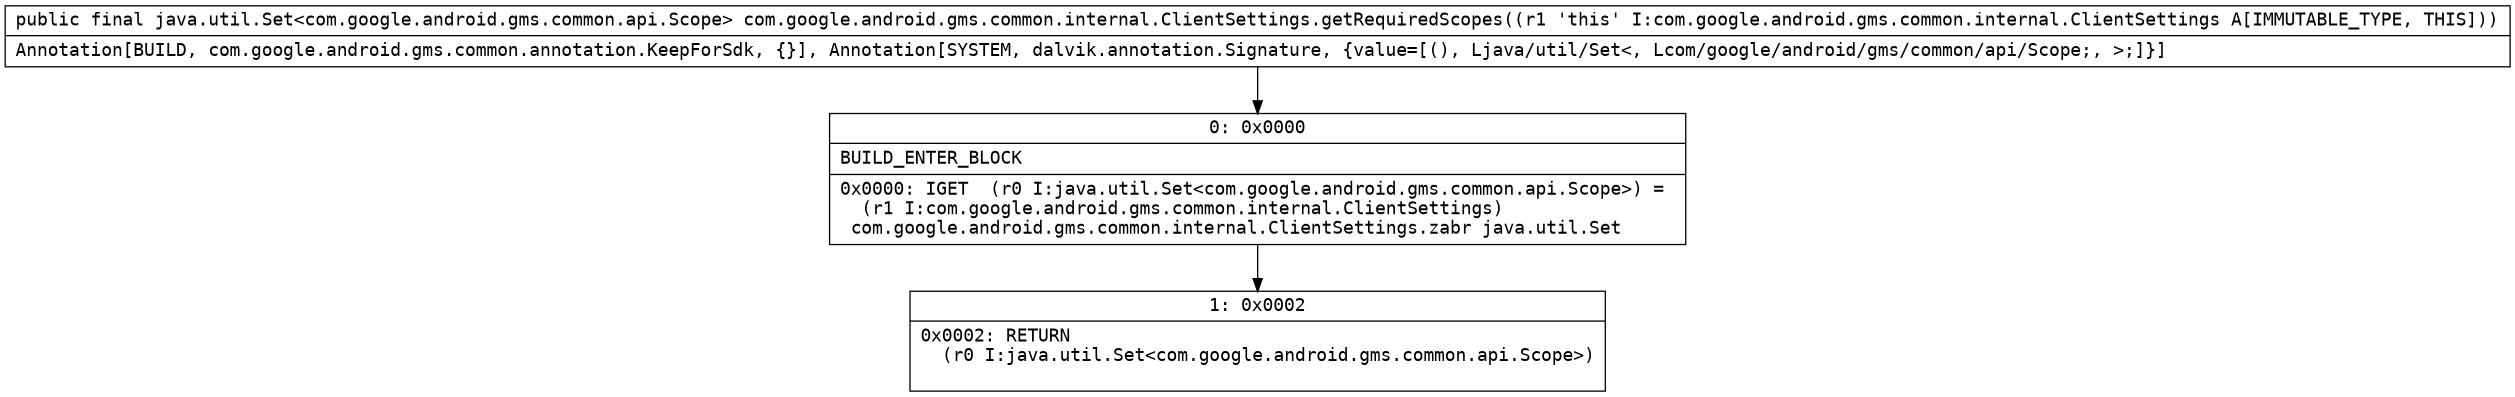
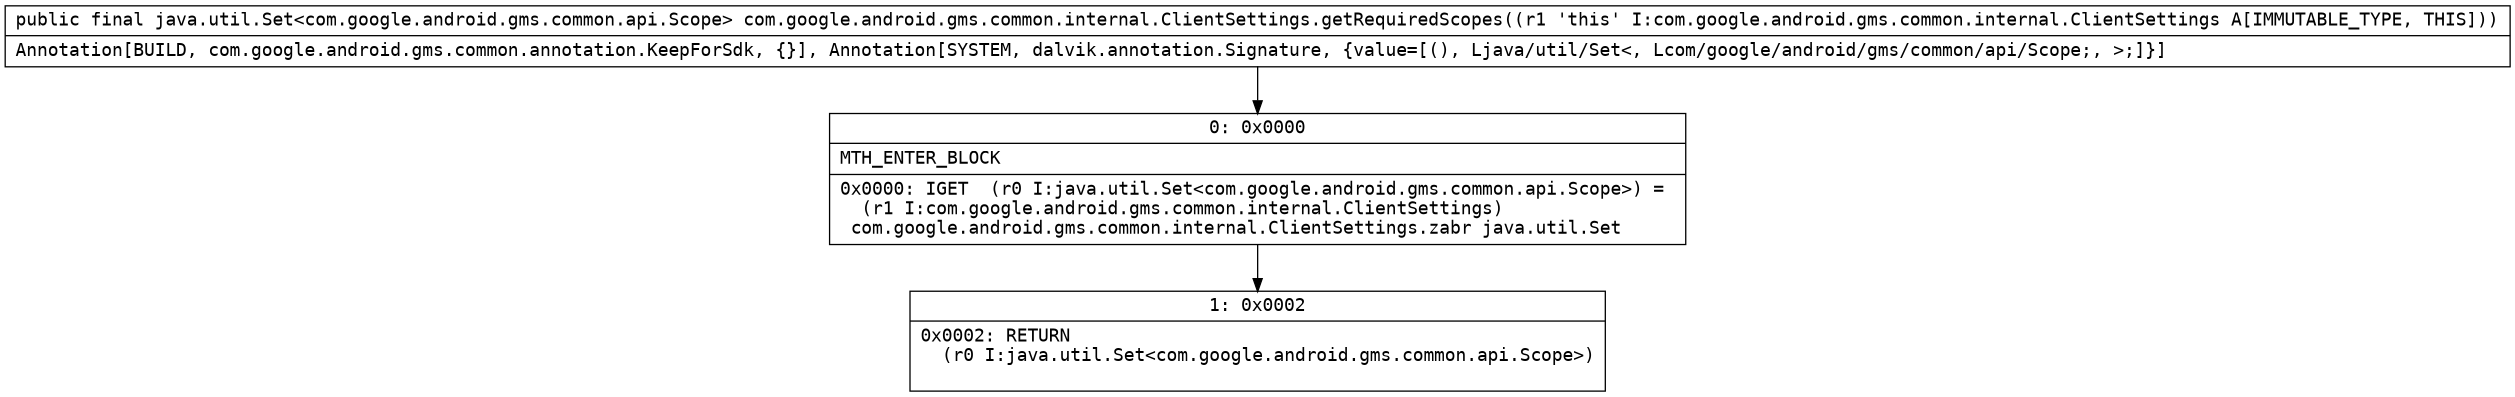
(931, 158) -> (920, 158)
